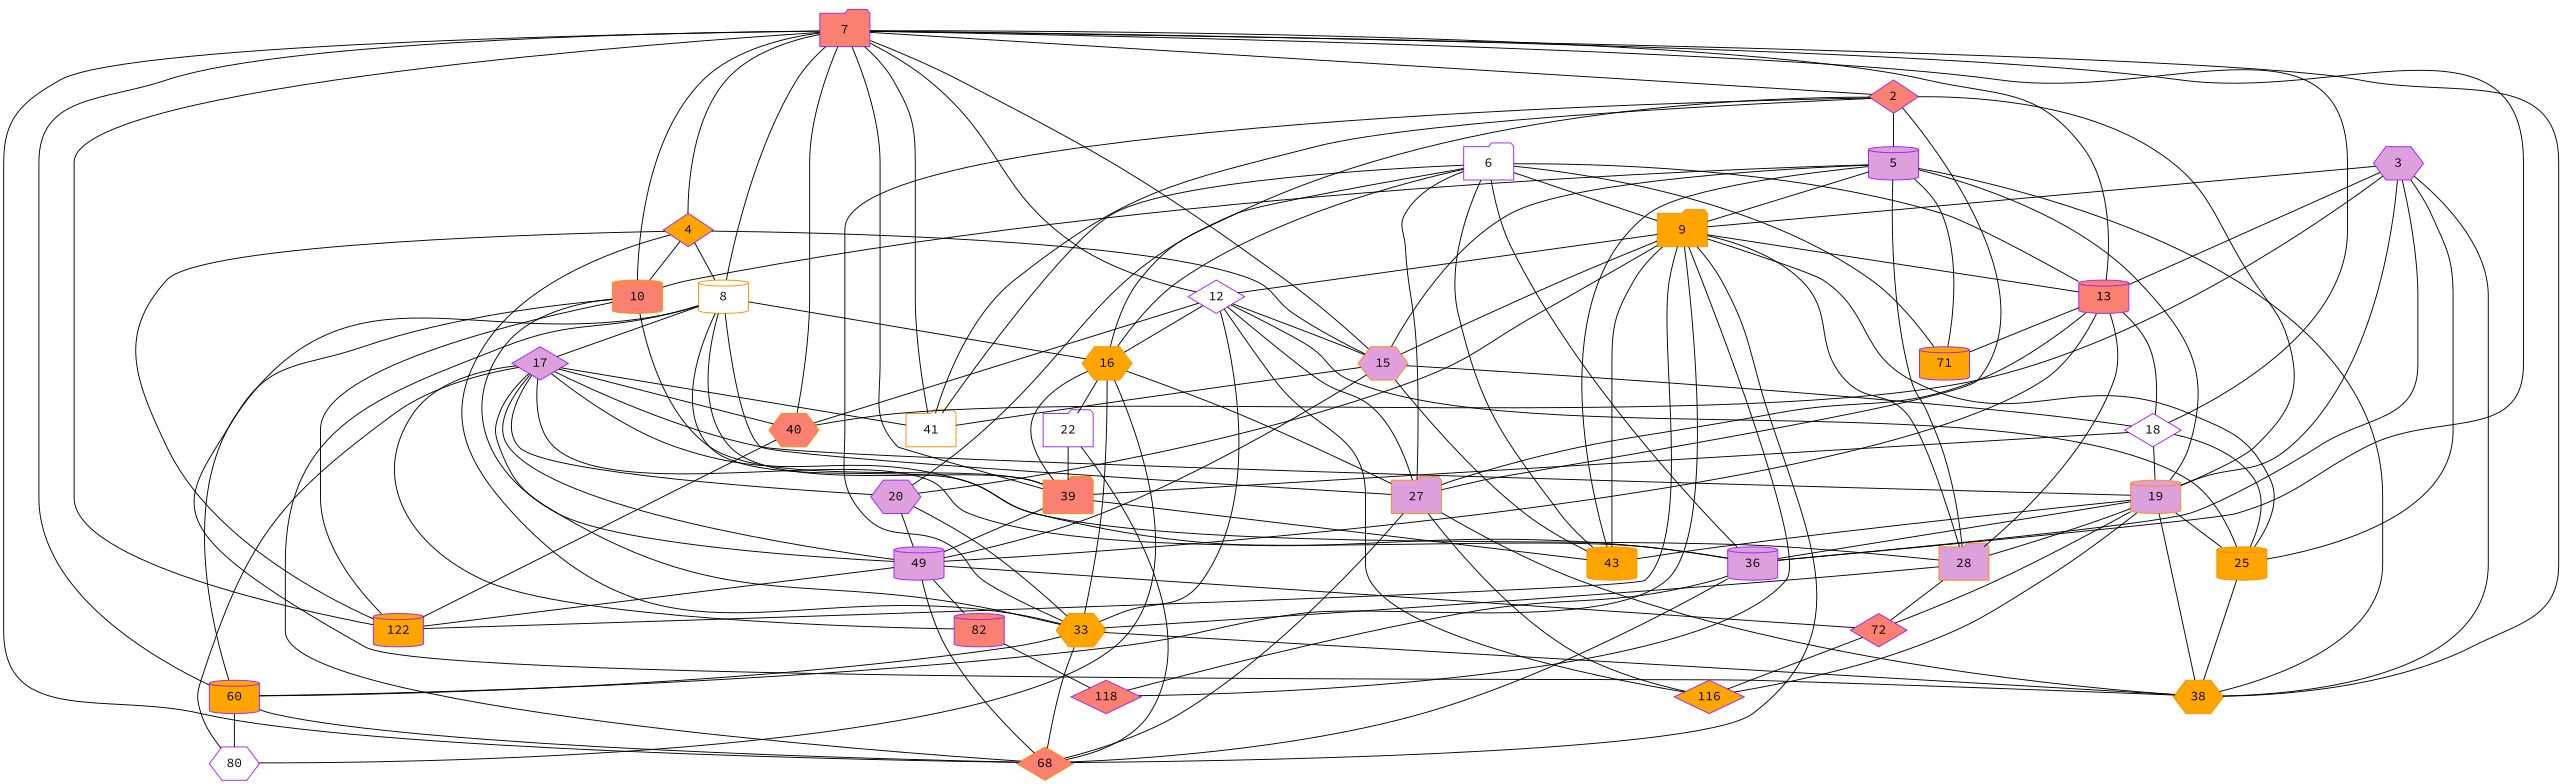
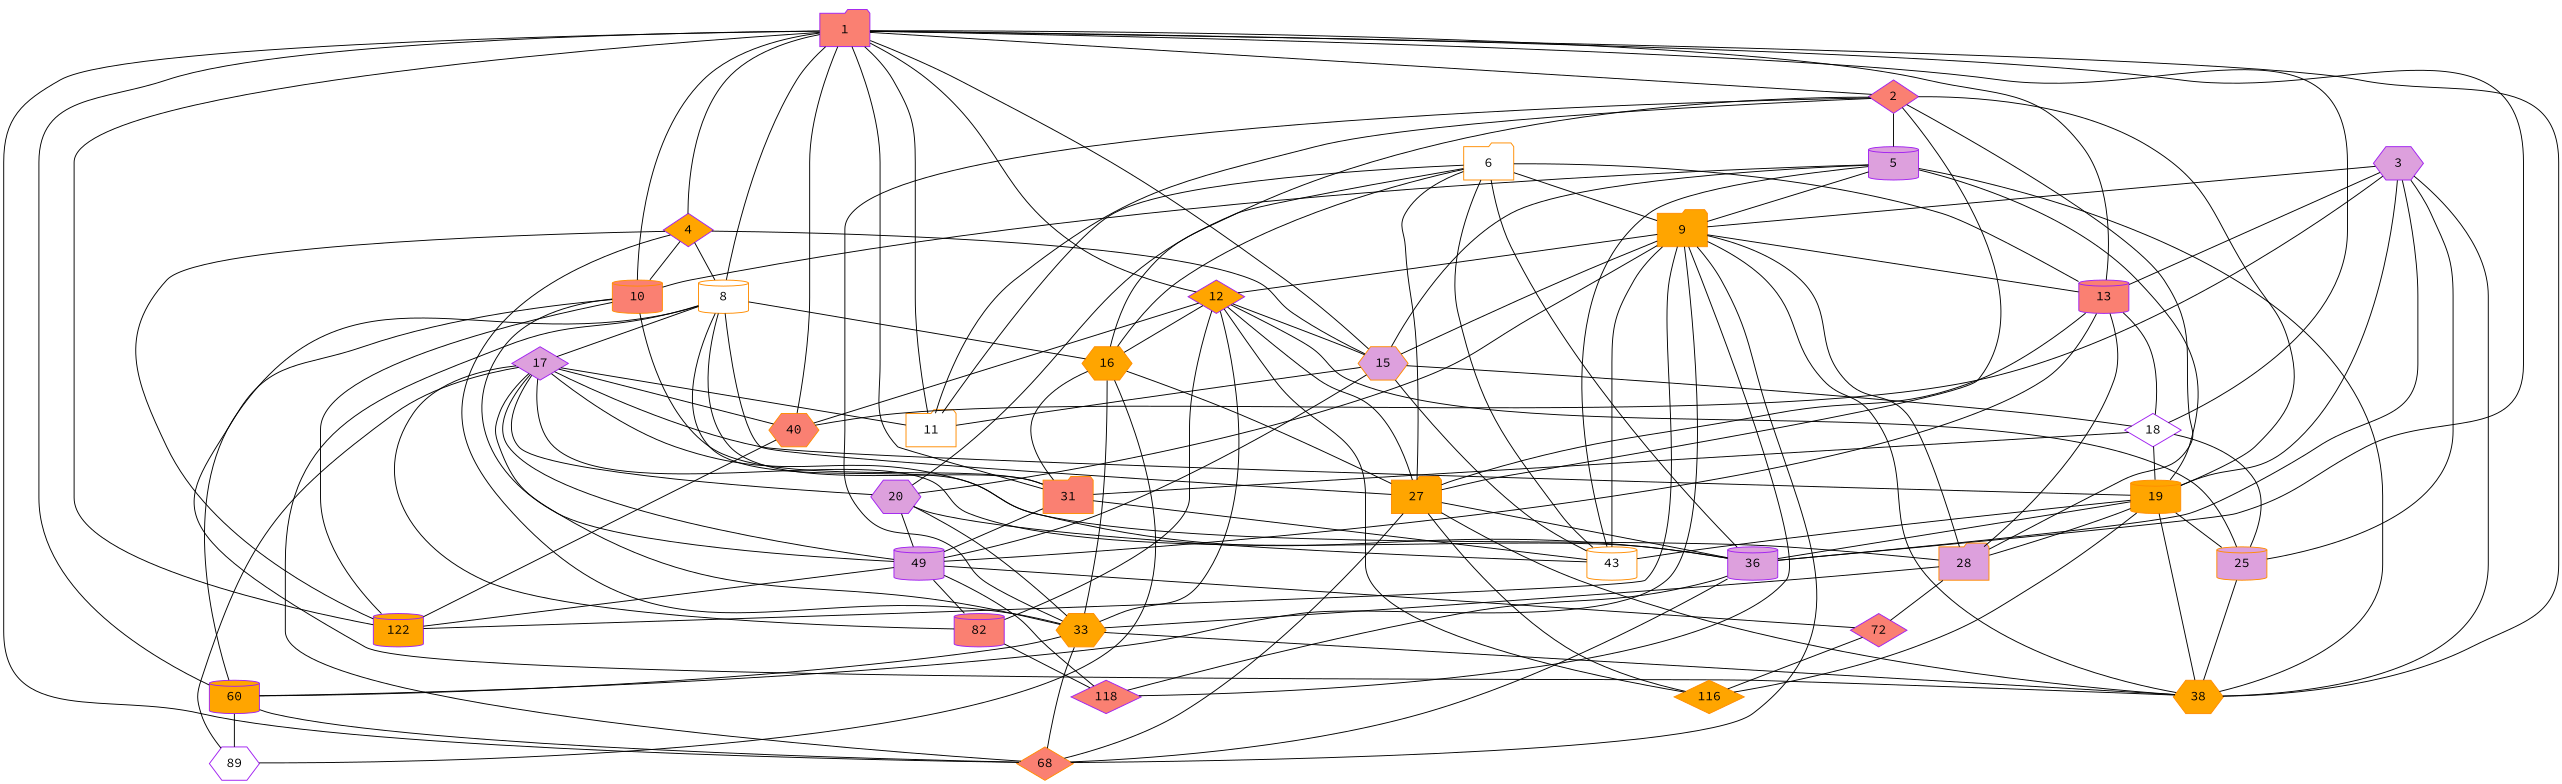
(845, 30) -> (845, 30)
(1489, 163) -> (1489, 163)
(1216, 297) -> (1216, 297)
(1944, 363) -> none
(1908, 367) -> (2183, 319)
(2011, 403) -> (1900, 512)
(931, 430) -> (931, 430)
(1068, 430) -> none
(1068, 497) -> (1068, 497)
(1416, 497) -> (1416, 497)
(2156, 497) -> (2156, 497)
none -> (1187, 506)
none -> (1585, 530)
none -> (1333, 551)
(1612, 564) -> (1612, 564)
(2242, 564) -> (2242, 564)
(2015, 572) -> none
(971, 684) -> (1024, 623)
(1709, 697) -> (1709, 697)
(234, 764) -> (234, 764)
